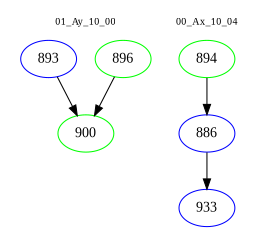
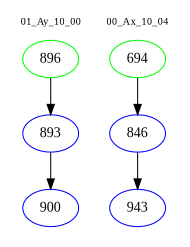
(207, 59) -> (138, 59)
(107, 92) -> (51, 91)
(86, 133) -> (51, 208)
(207, 133) -> (138, 133)
(207, 208) -> (138, 208)
